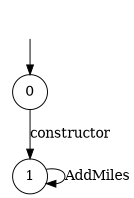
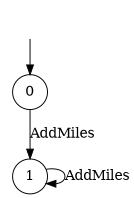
(70, 134) -> (63, 134)
